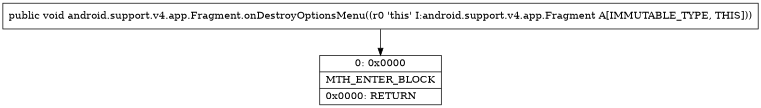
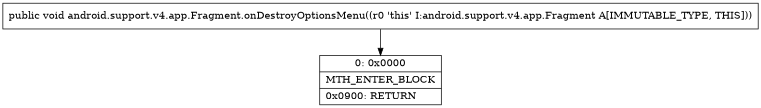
(376, 96) -> (376, 96)
